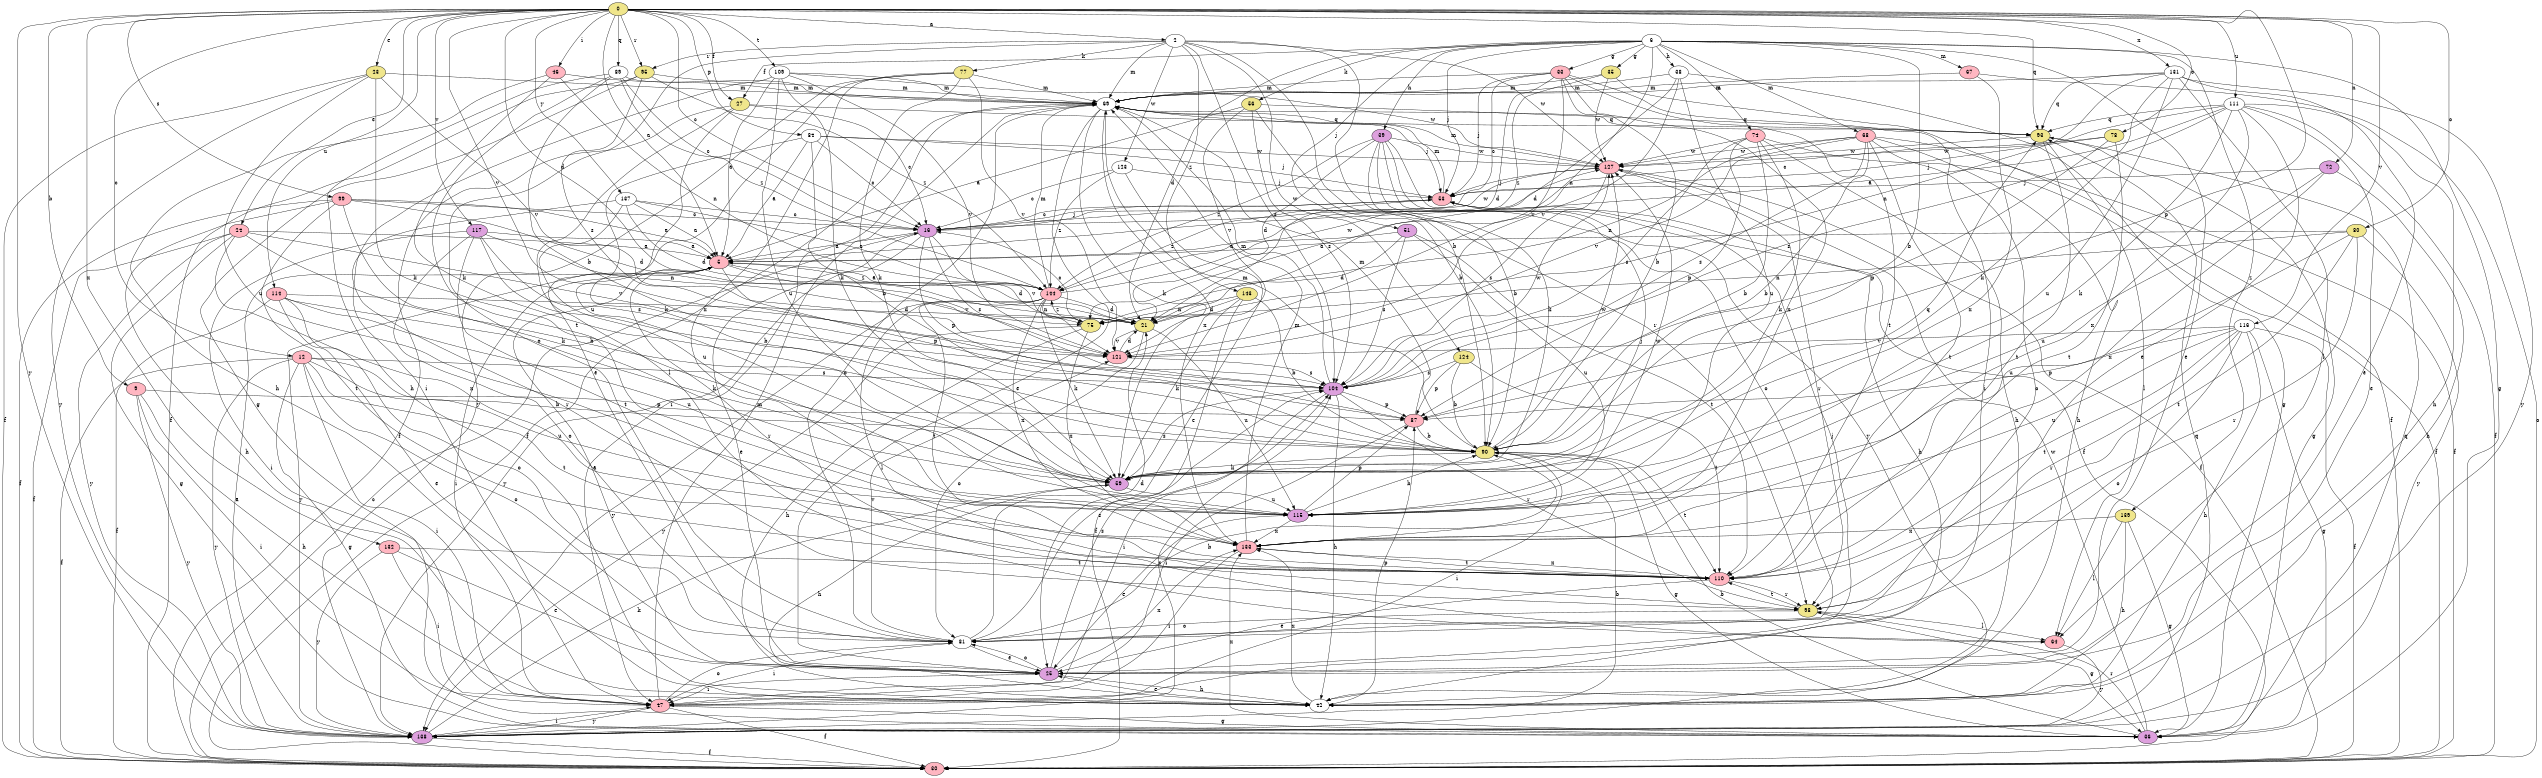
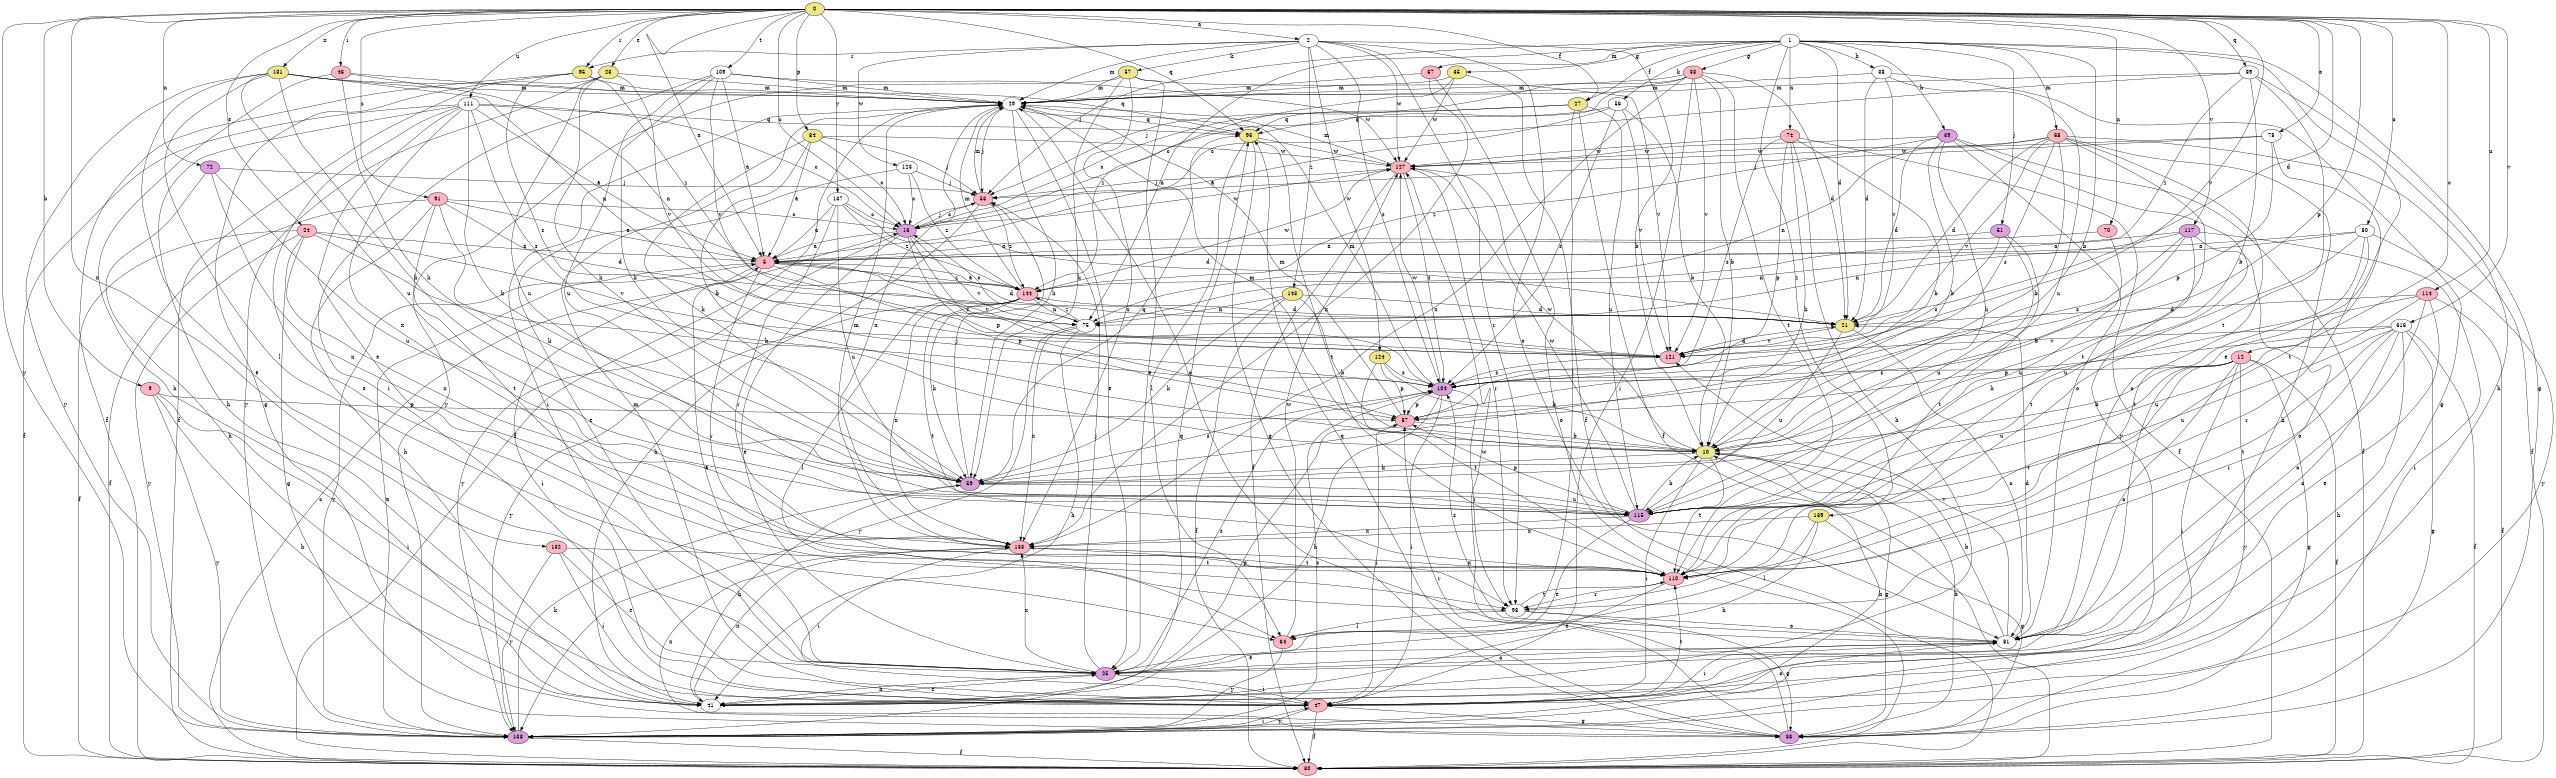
(1652, 41) -> (1790, 41)
(964, 72) -> (1128, 72)
(2175, 72) -> (278, 72)
(1106, 104) -> (1012, 104)
(1251, 104) -> (1618, 104)
(811, 136) -> (813, 136)
(2114, 136) -> (2271, 136)
(342, 199) -> (438, 199)
none -> (2107, 231)
(2357, 231) -> (2365, 231)
(1281, 282) -> (1950, 228)
(1091, 326) -> (1086, 326)
(2244, 326) -> (2401, 326)
none -> (1286, 407)
(1485, 452) -> (1706, 452)
(1808, 611) -> (1515, 611)
(2018, 645) -> (1481, 621)
none -> (1547, 701)
(1319, 706) -> (711, 706)
